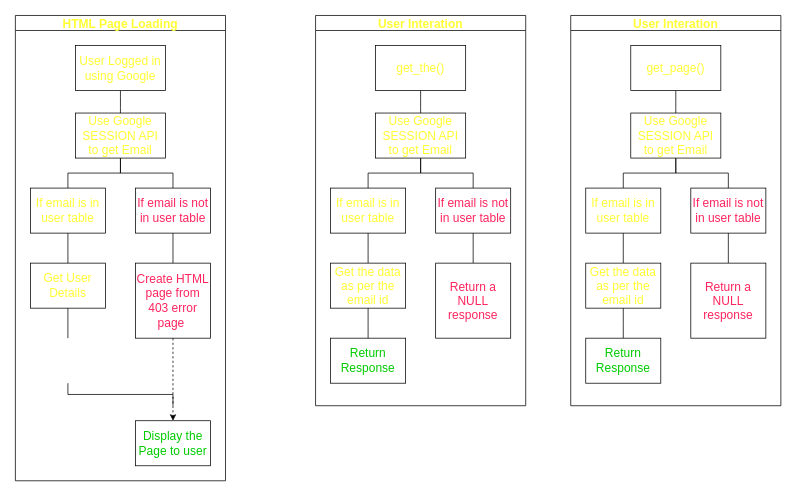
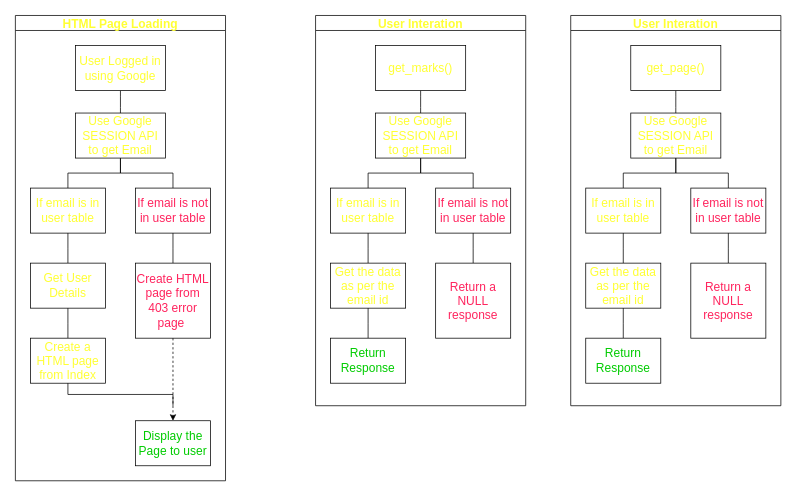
(420, 68) -> (420, 68)
none -> (68, 360)
